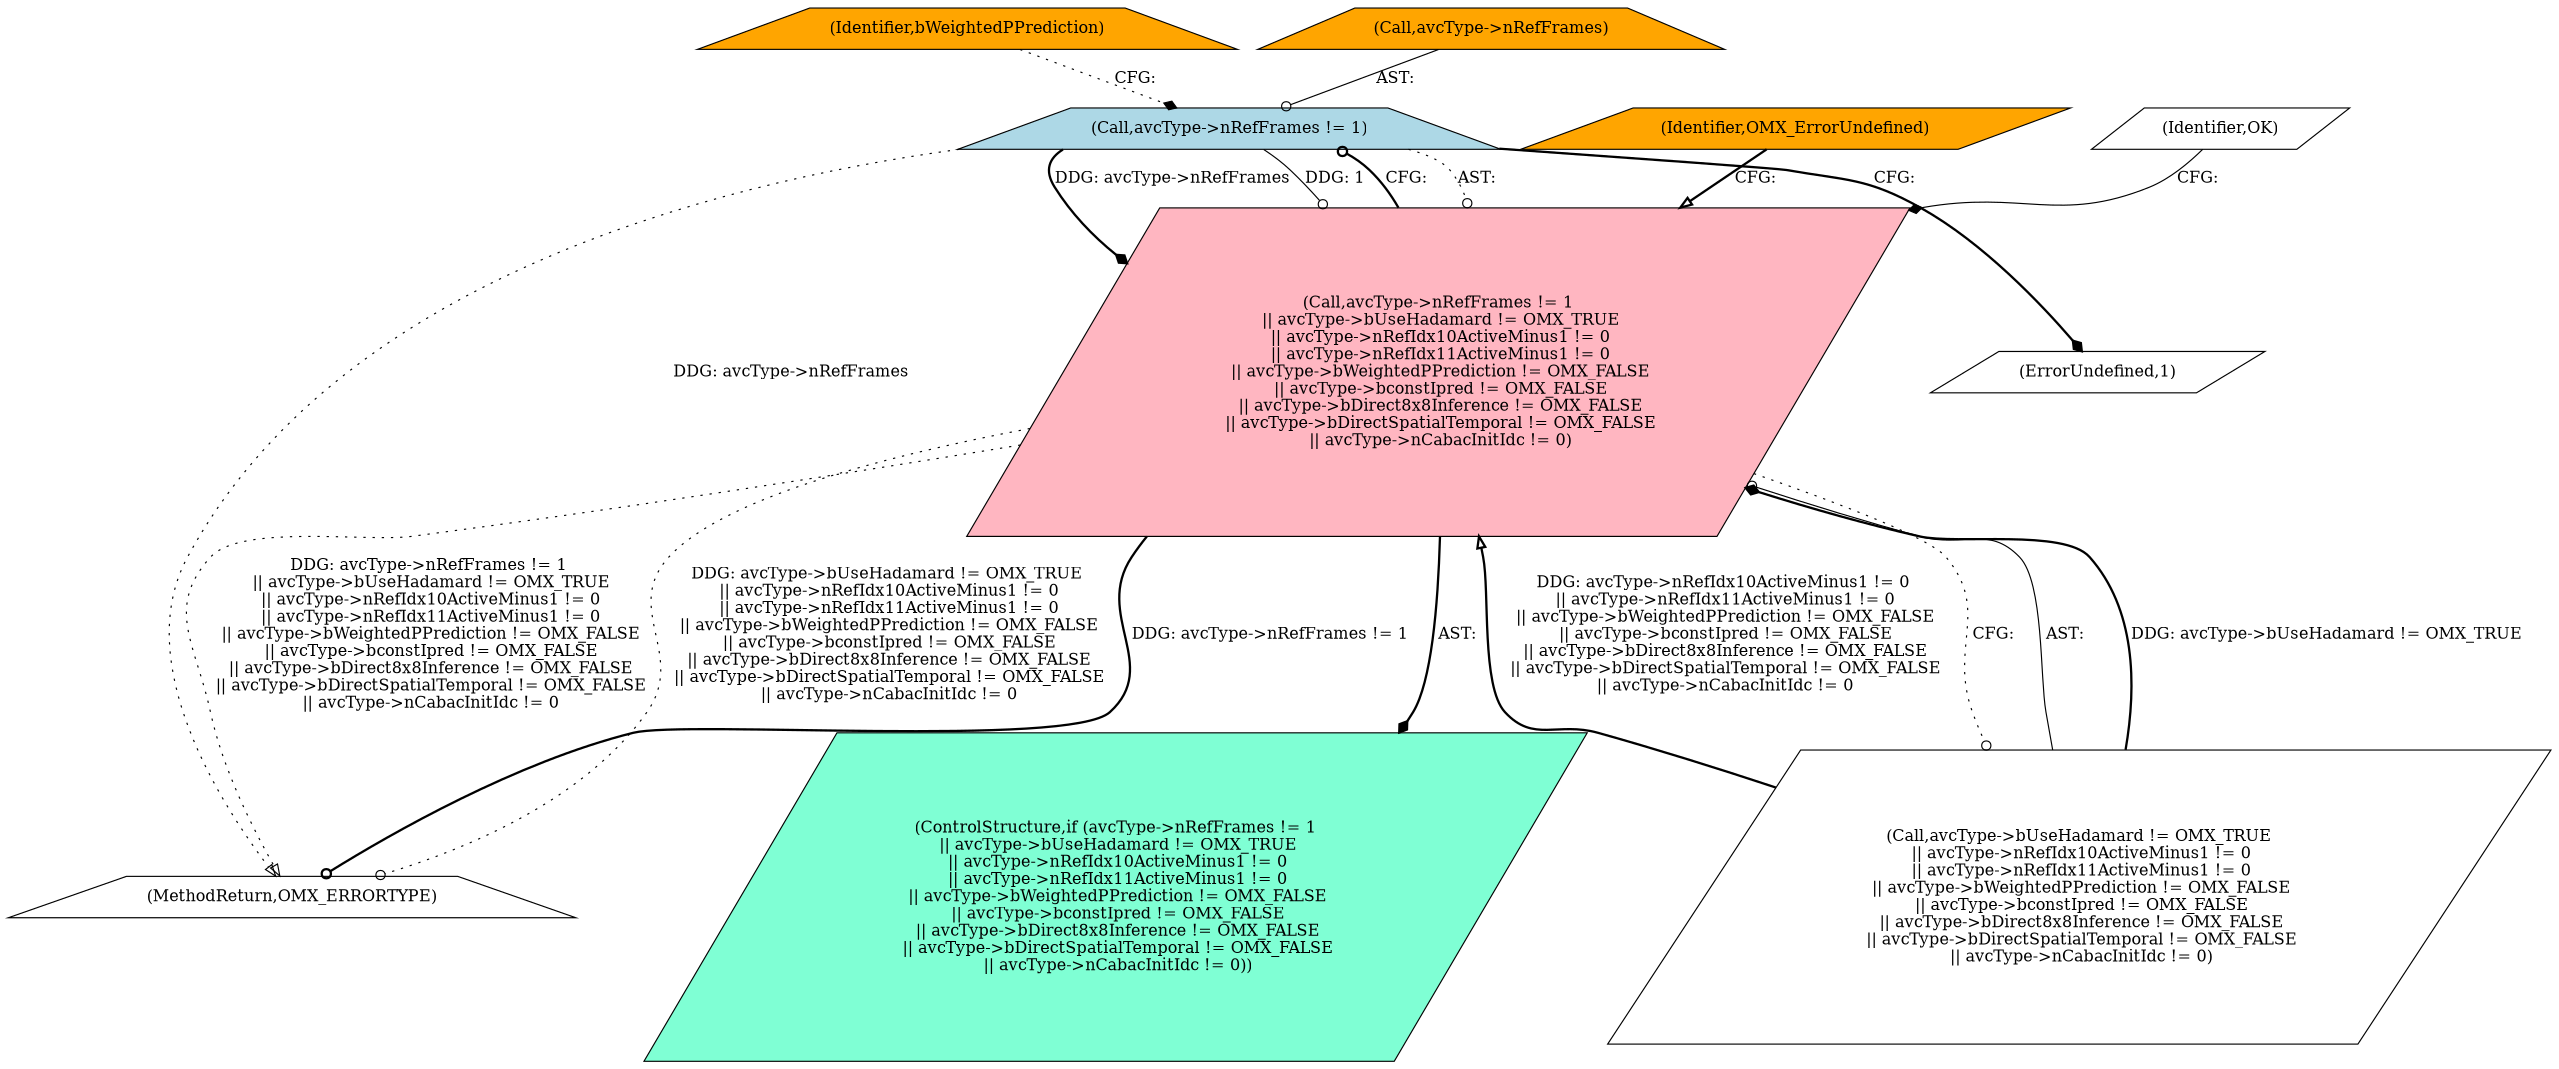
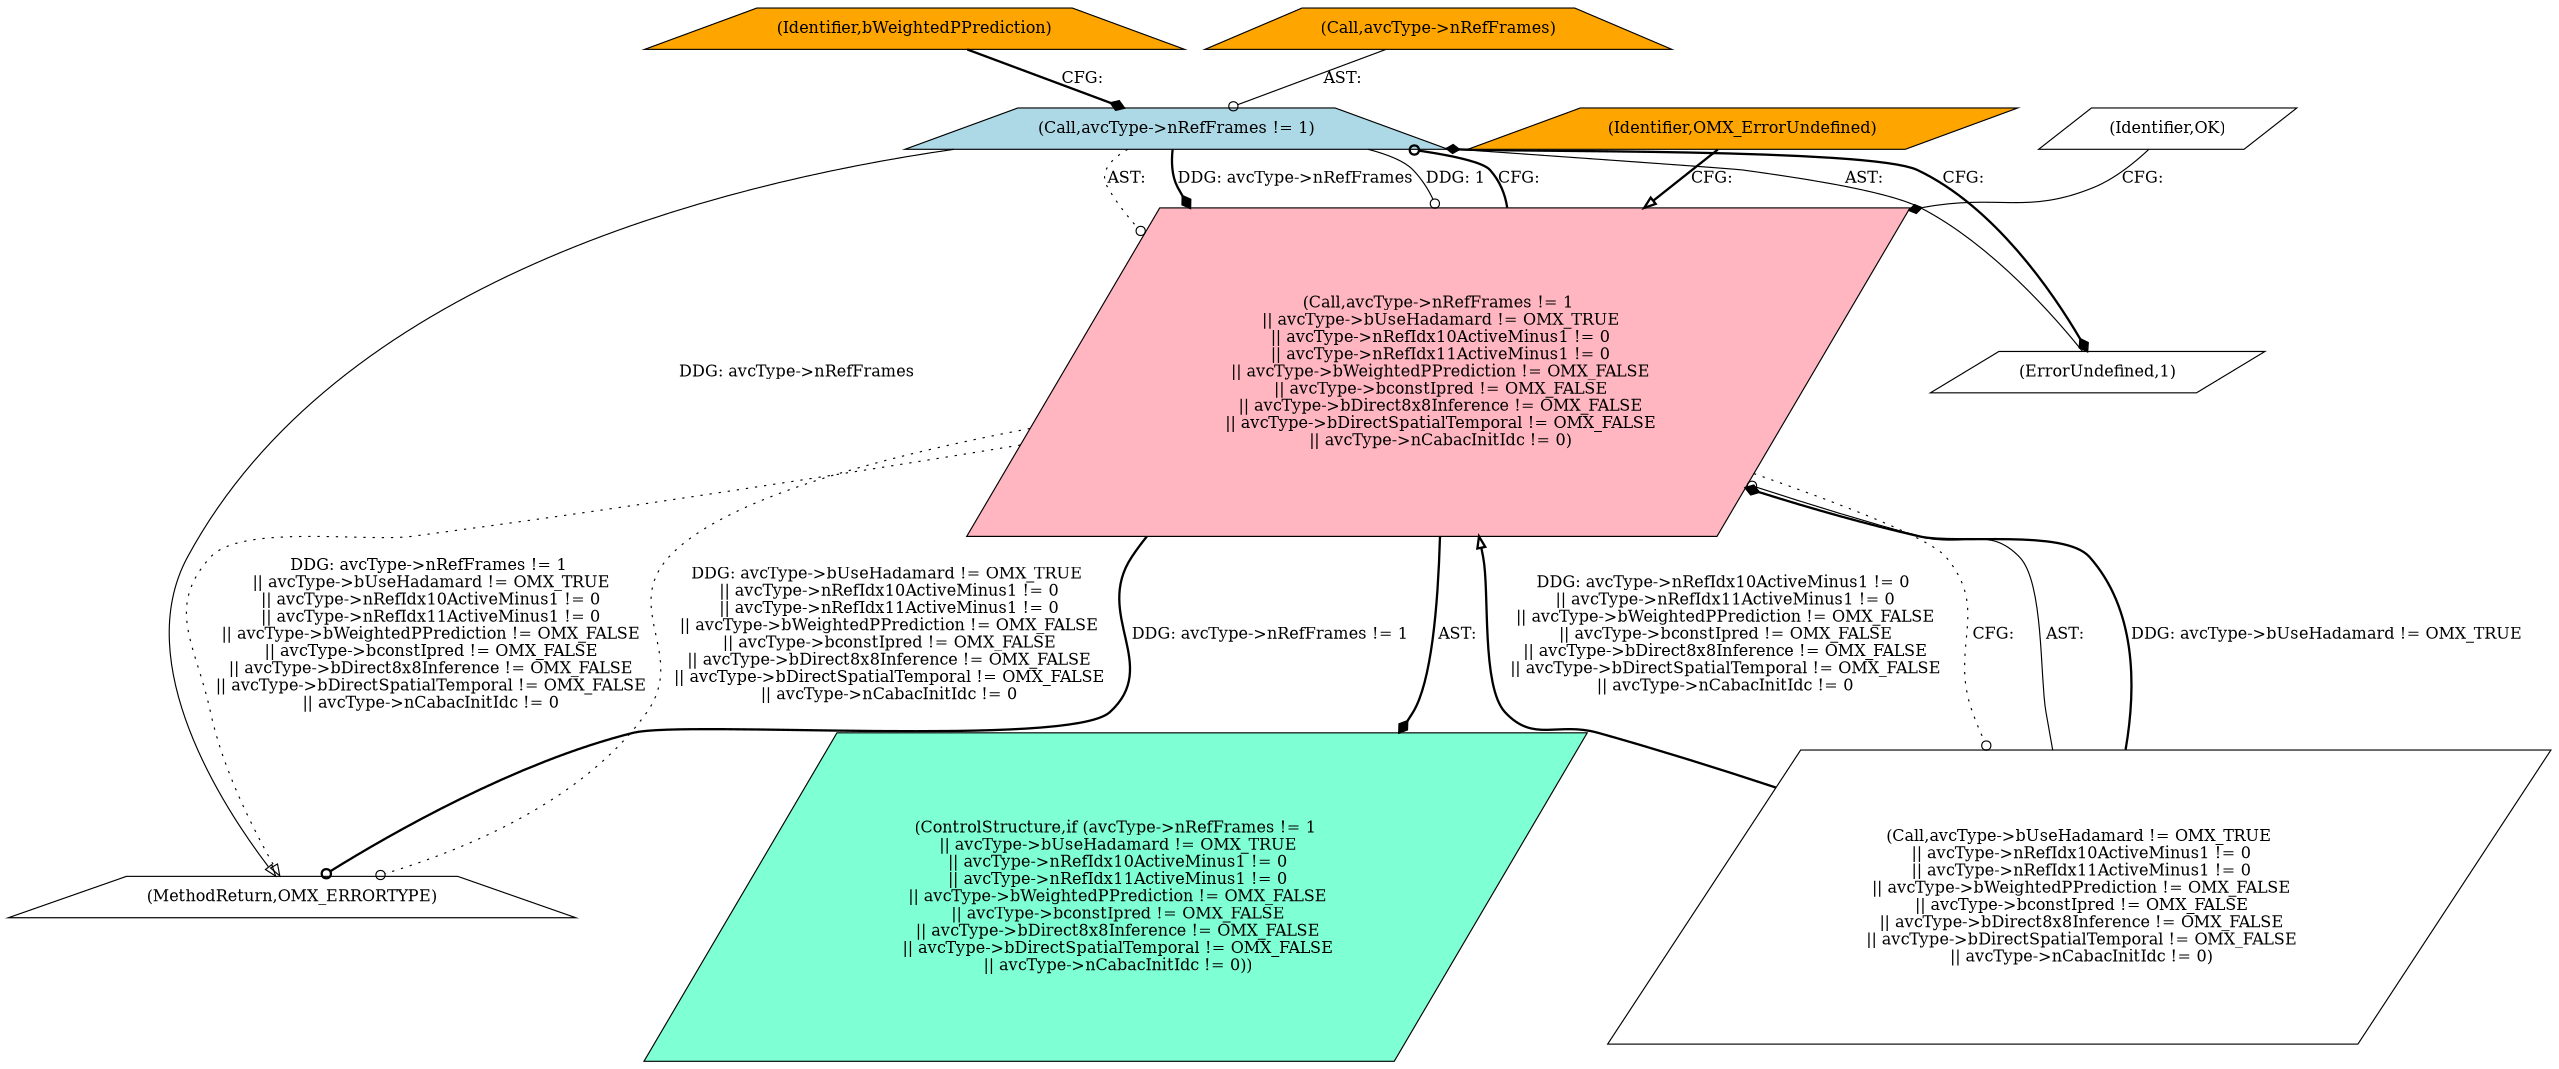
(1092, 76) -> (1039, 76)
none -> (1800, 179)
(379, 352) -> (377, 354)
